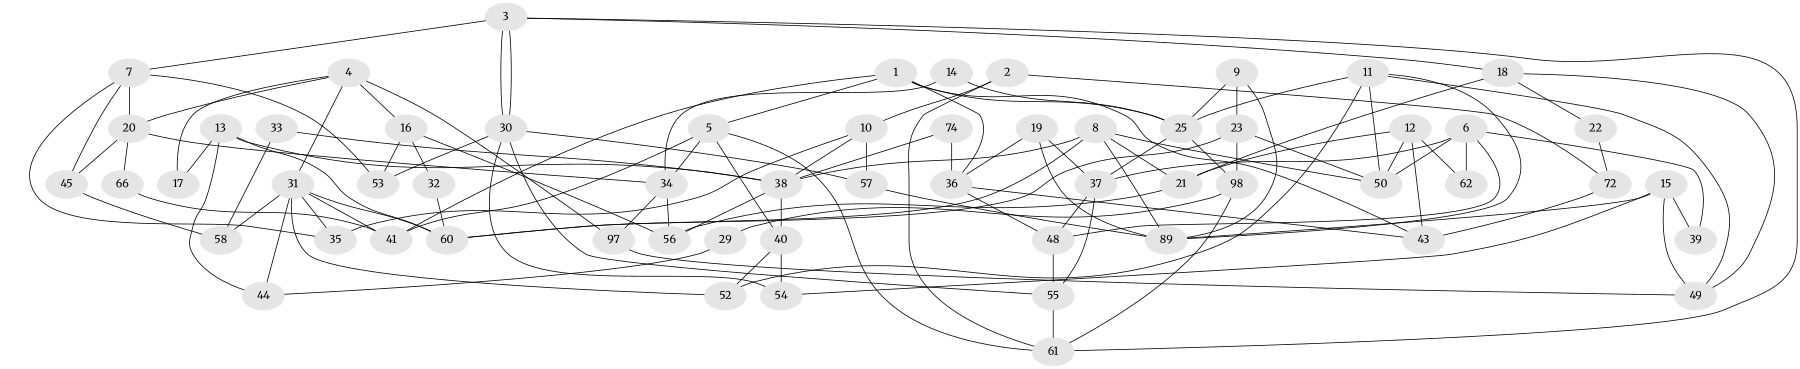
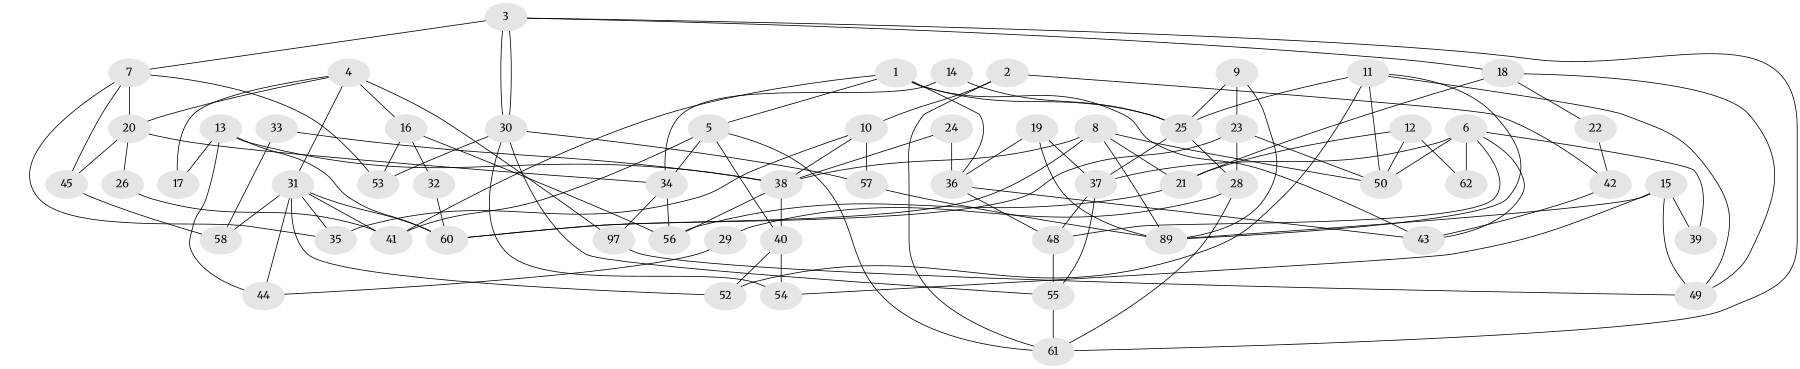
(952, 129) -> (952, 129)
(122, 184) -> (122, 184)
(1237, 184) -> (1237, 184)
(1417, 184) -> (1517, 201)
(1610, 184) -> (1610, 184)
